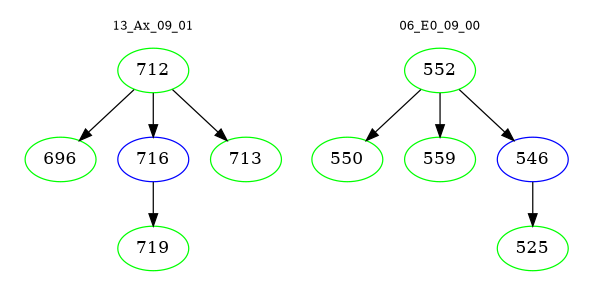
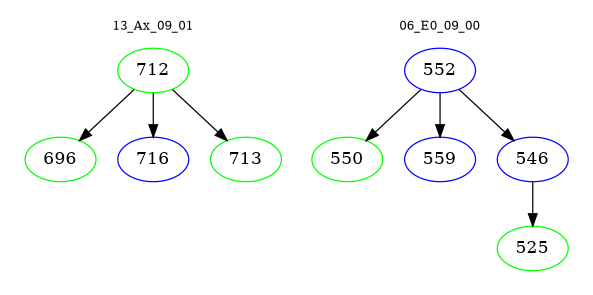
(440, 70) -> (440, 70)
(440, 159) -> (440, 159)
(153, 248) -> none
